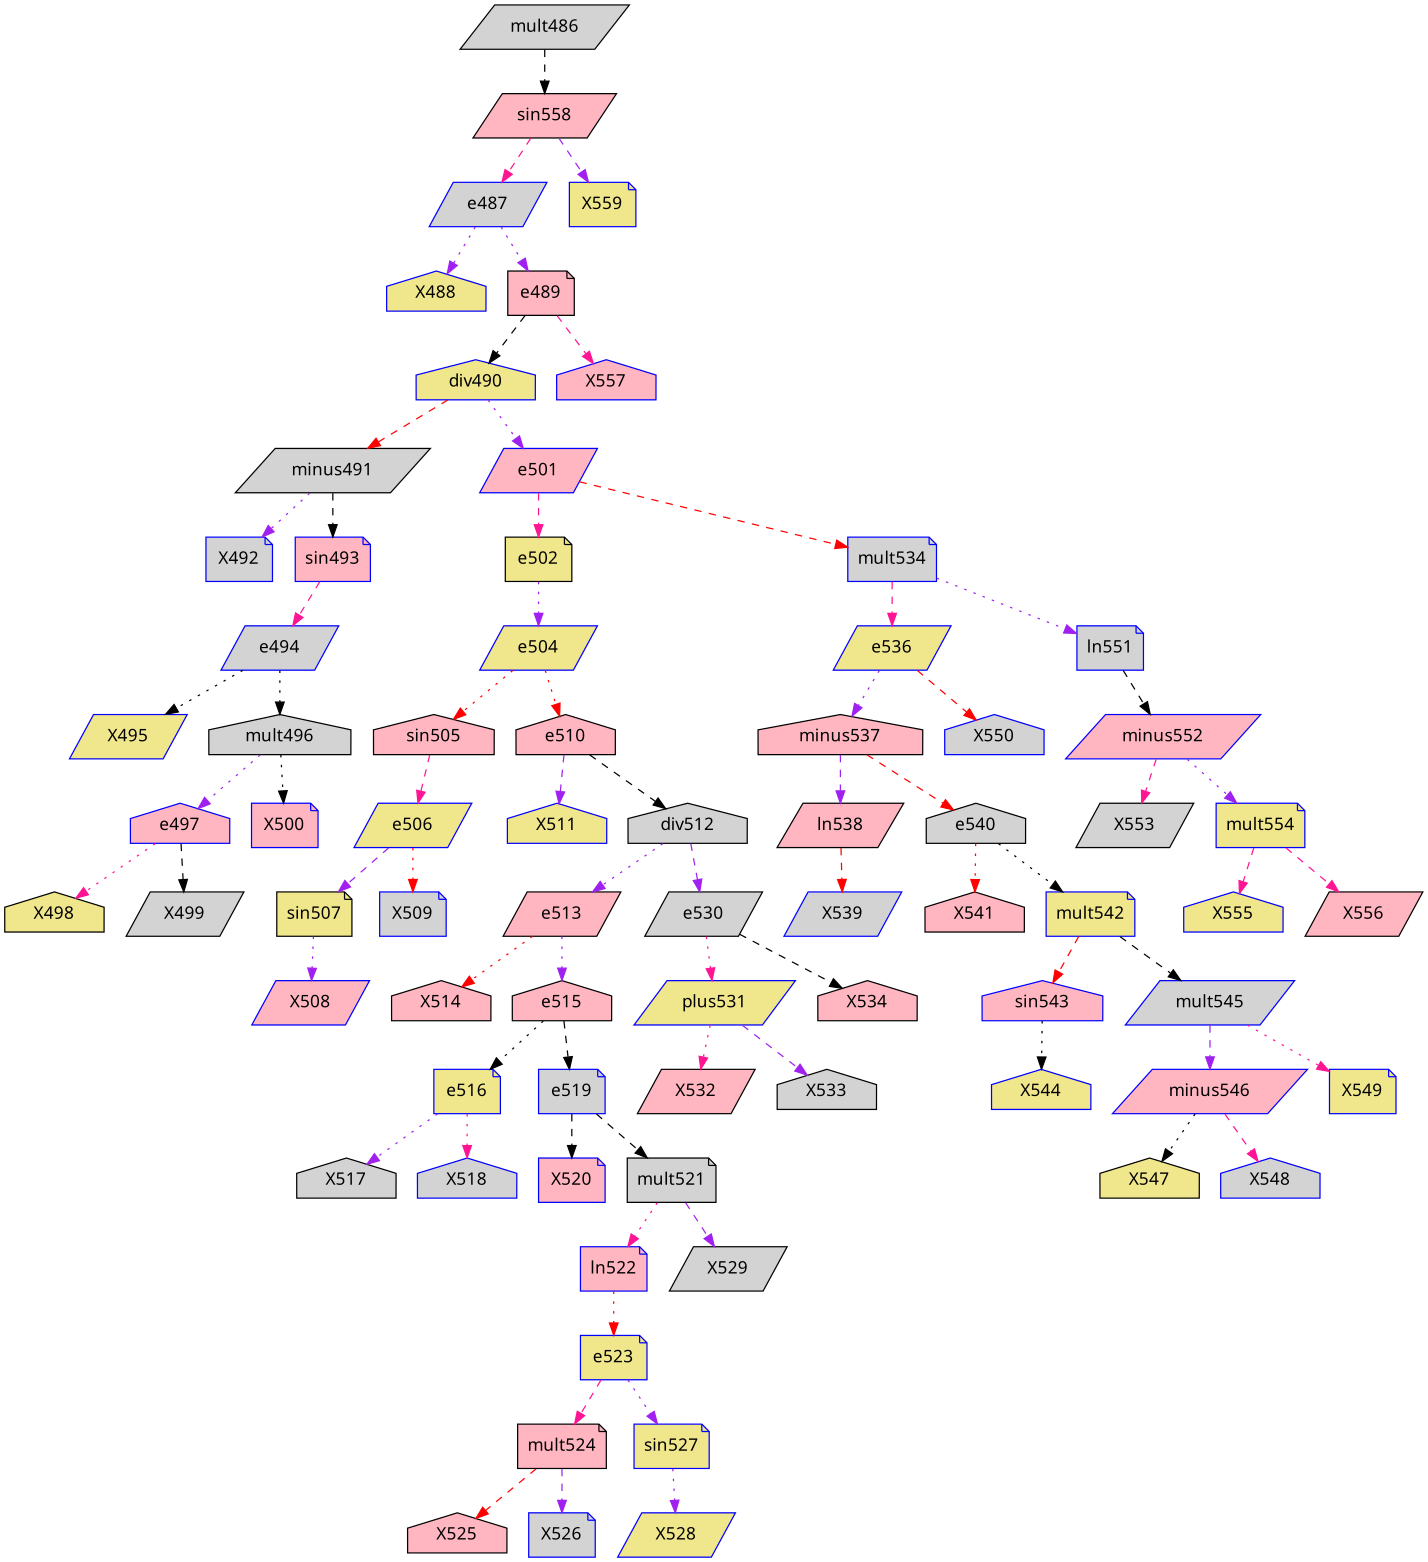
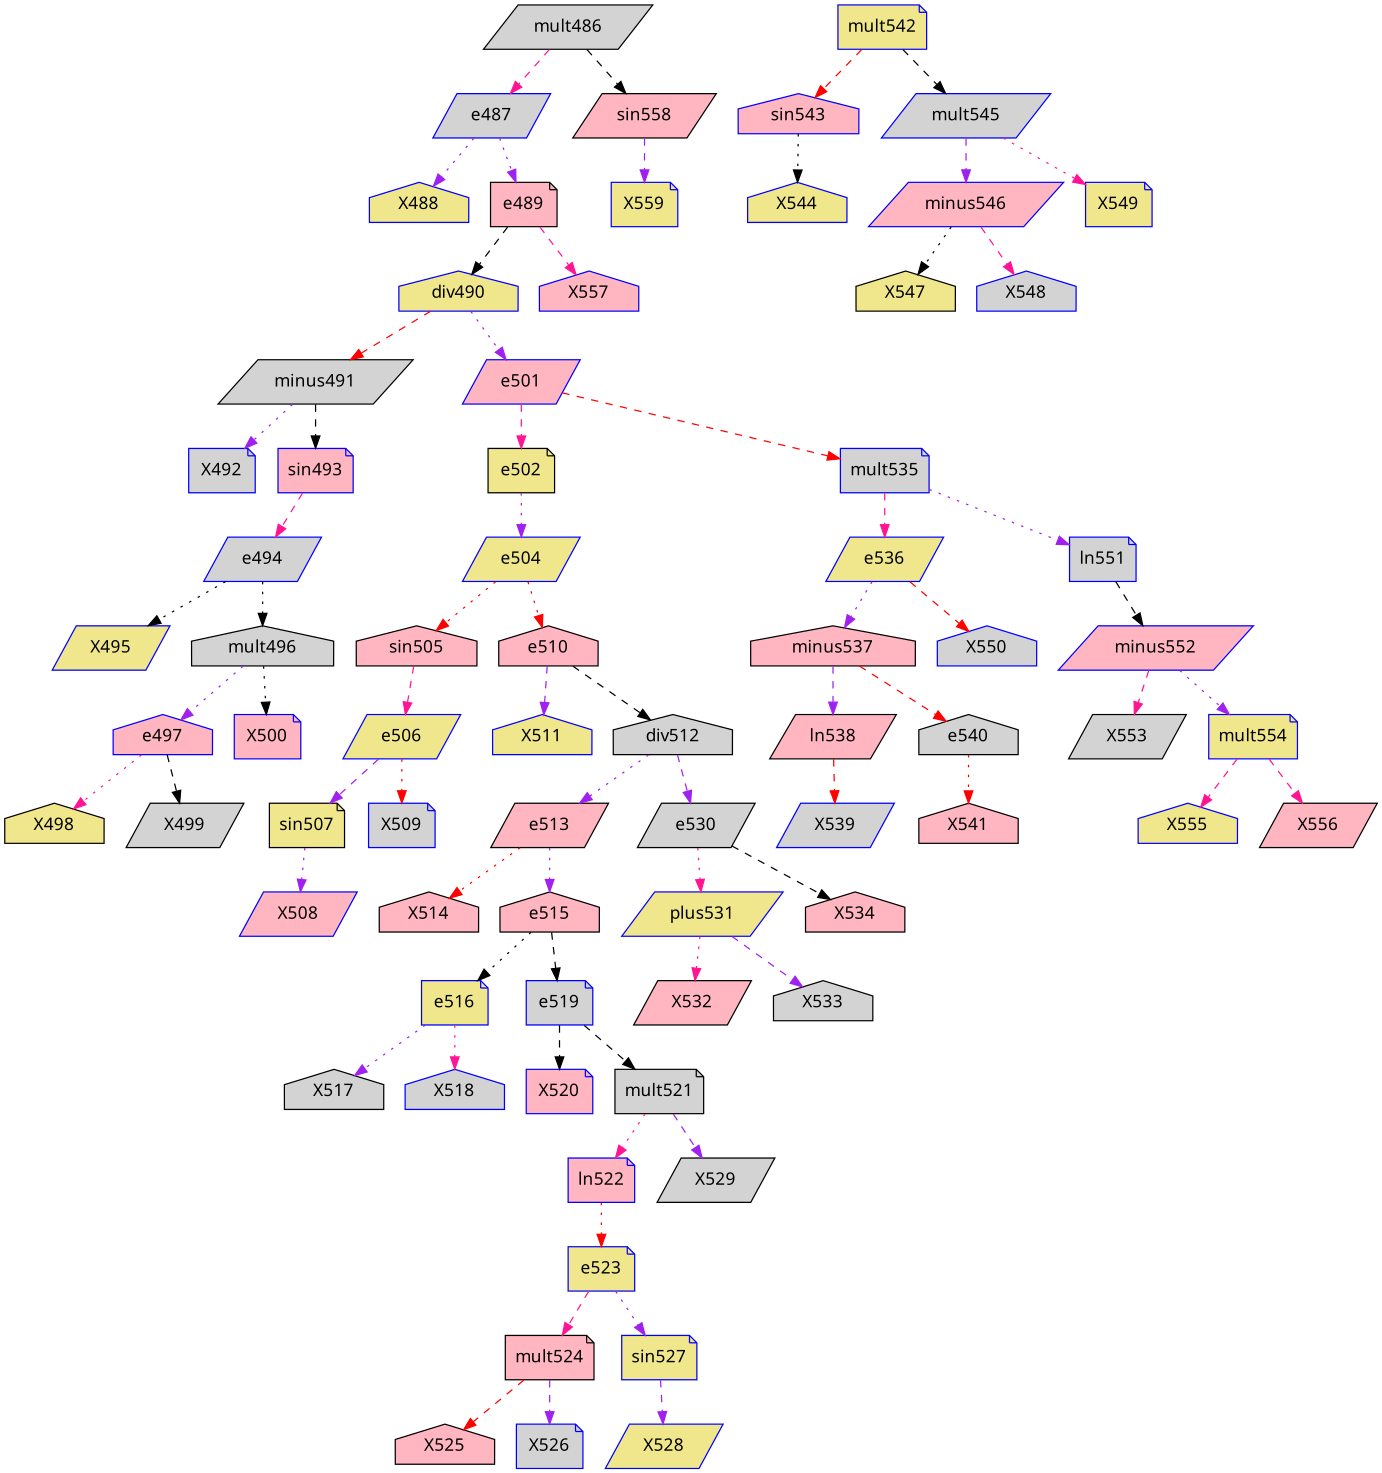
(520, 155) -> (534, 67)
(892, 559) -> (885, 471)
(1026, 864) -> none
(674, 1485) -> (661, 1396)
